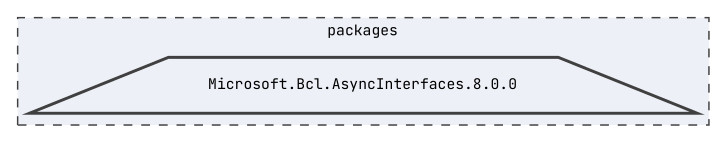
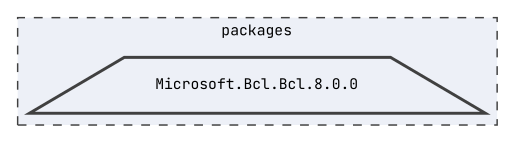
(363, 85) -> (257, 85)
